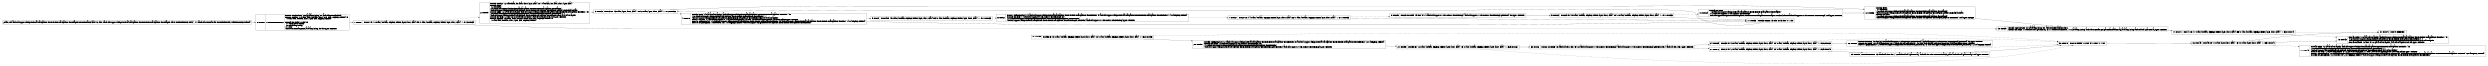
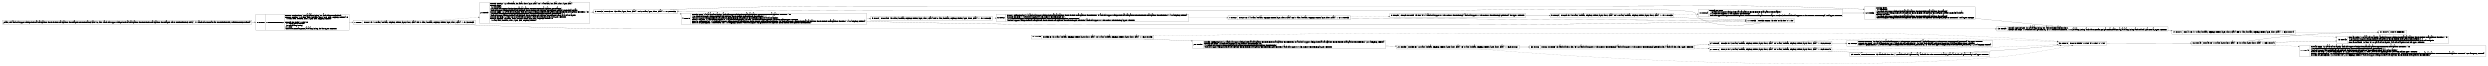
(295, 24) -> (295, 24)
